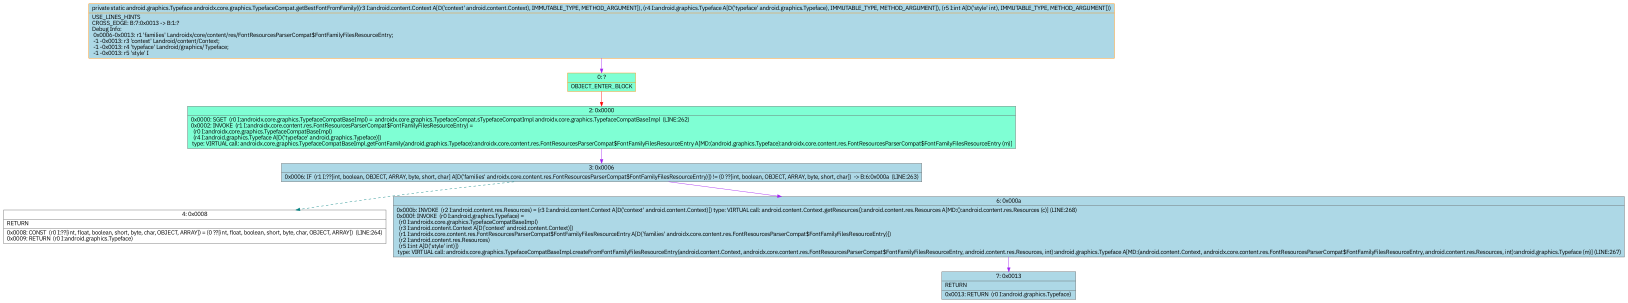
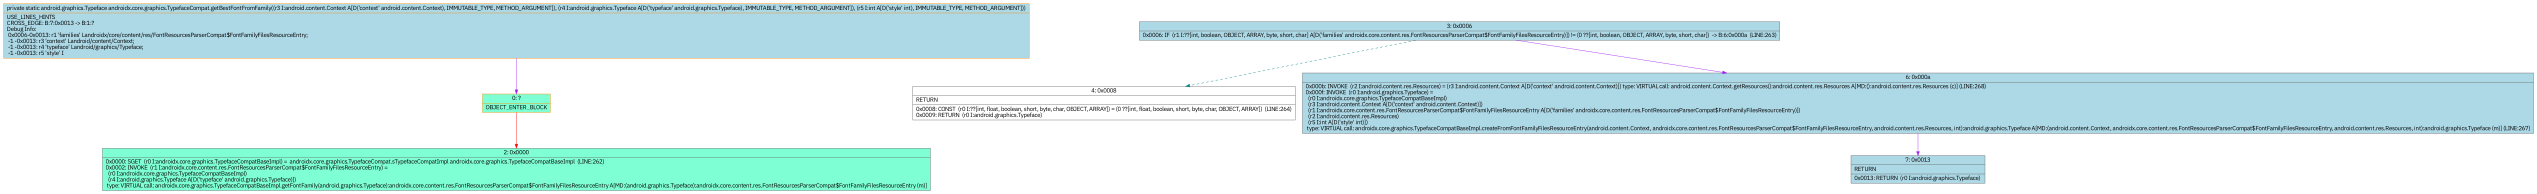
(602, 154) -> none
